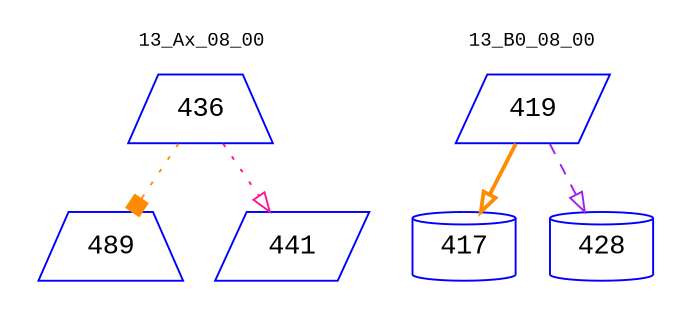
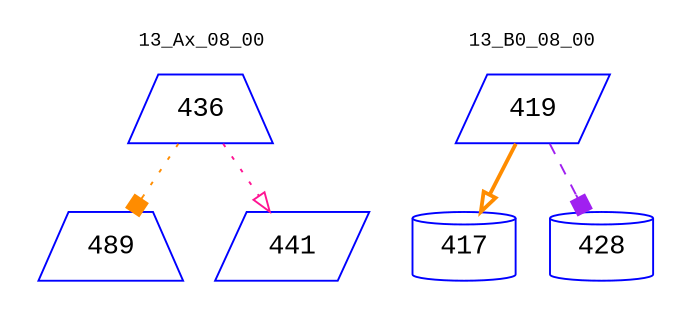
(563, 169) -> (563, 169)
